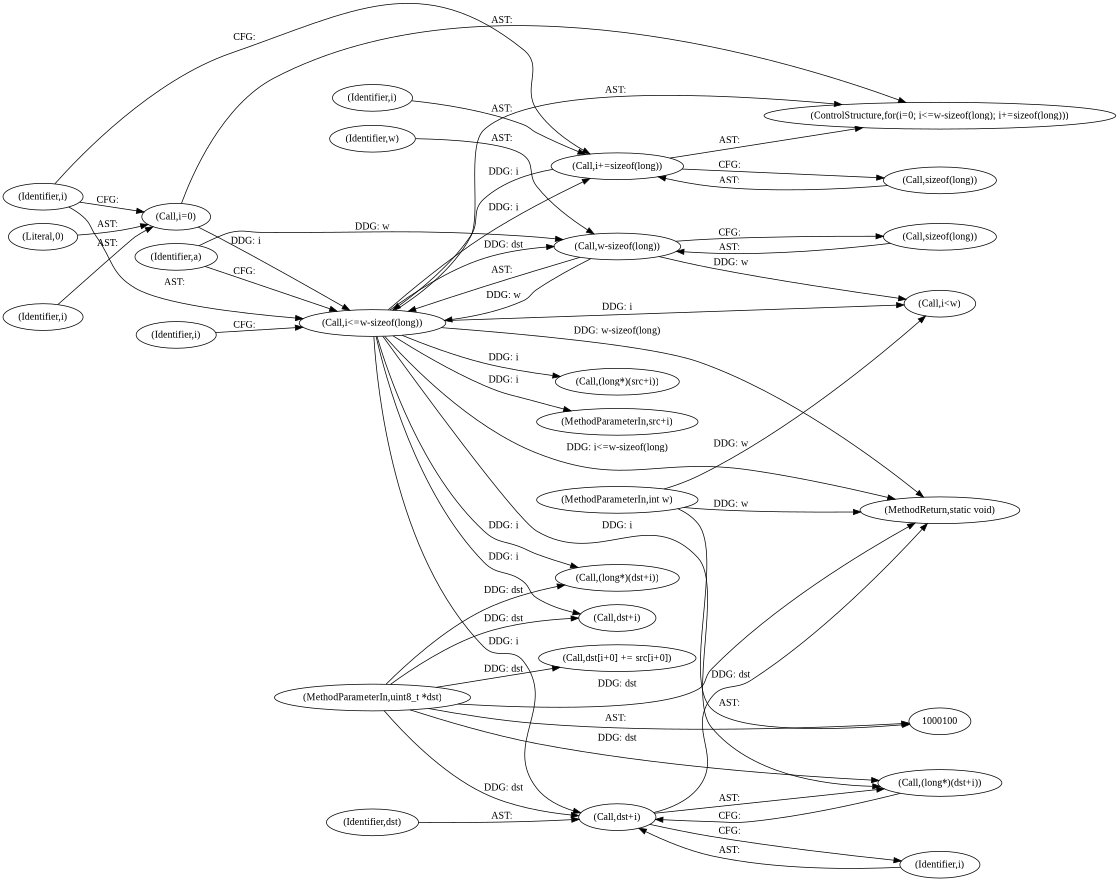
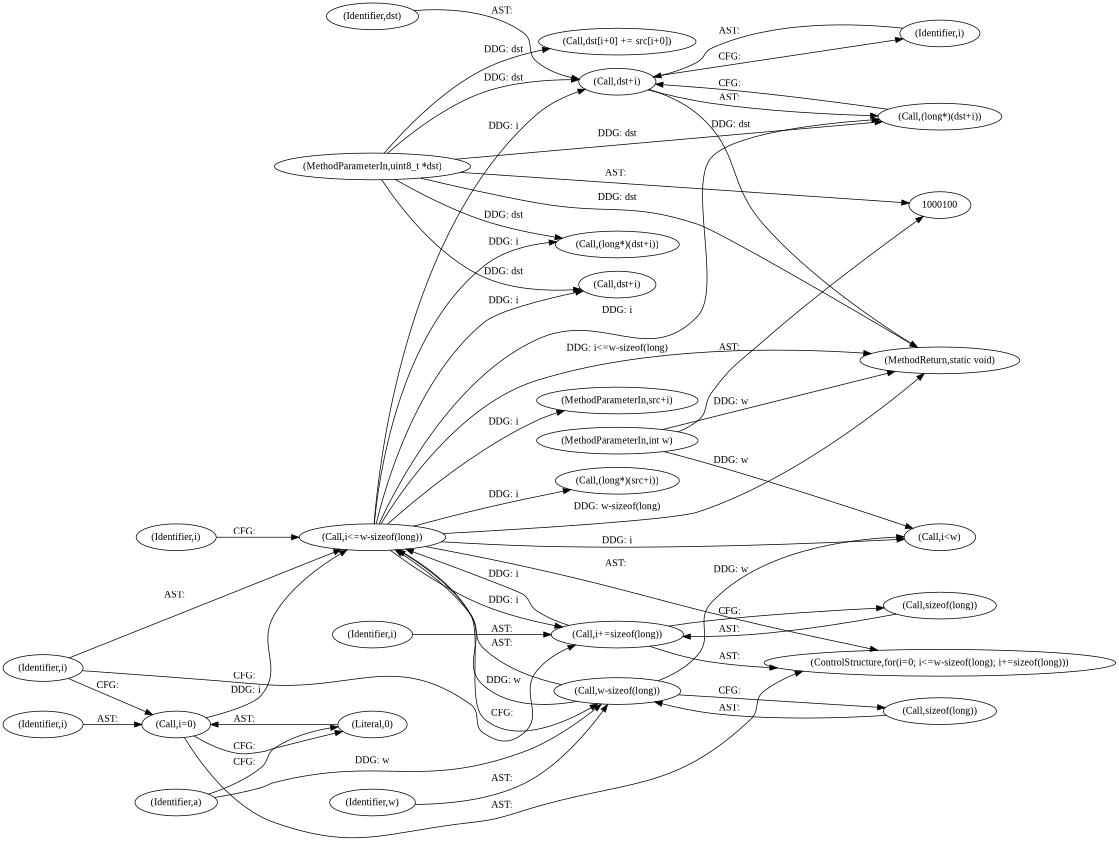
(504, 245) -> (504, 713)
(268, 288) -> (268, 757)
none -> (264, 751)
